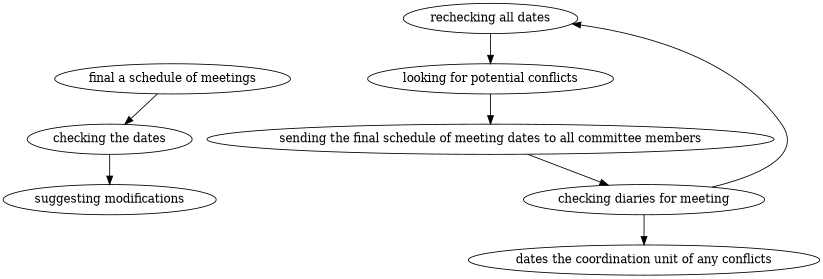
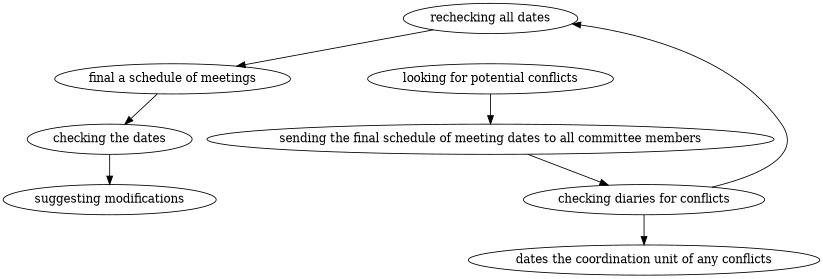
(491, 45) -> (339, 47)
(644, 200) -> (644, 200)
